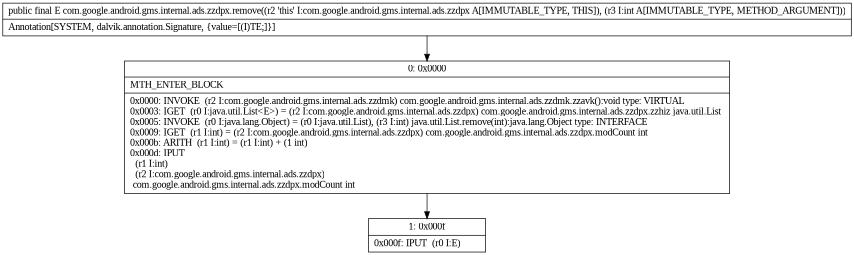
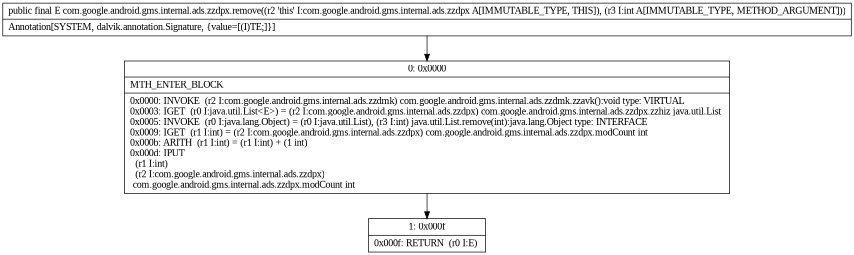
(419, 243) -> (427, 243)
